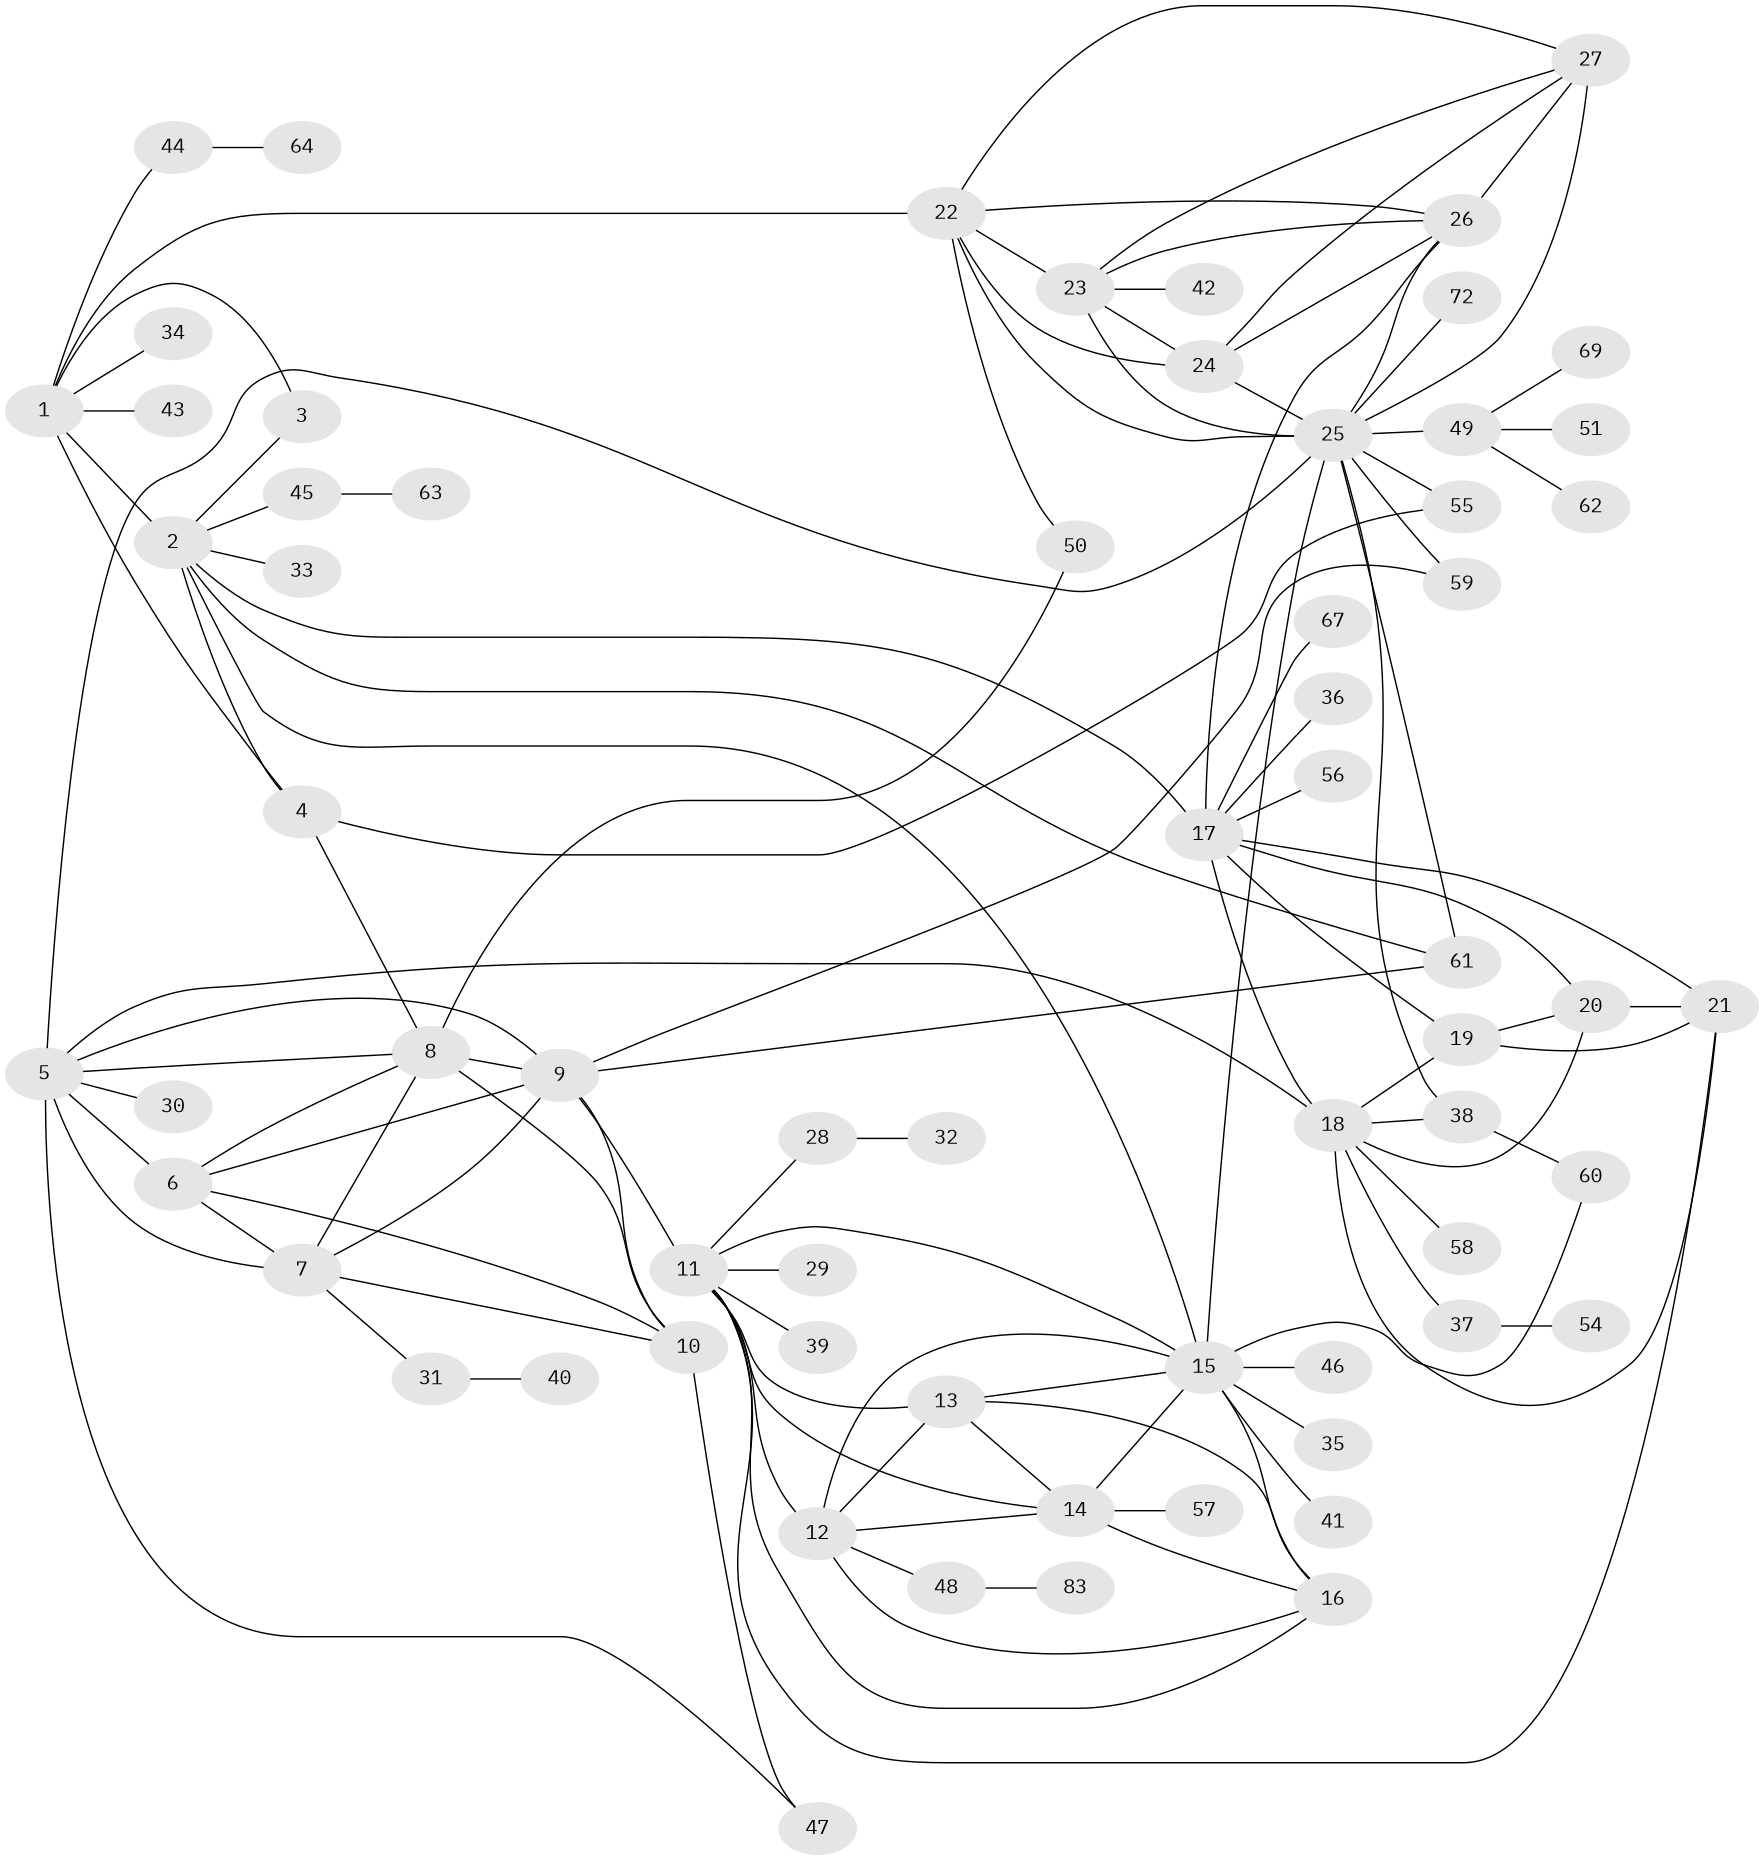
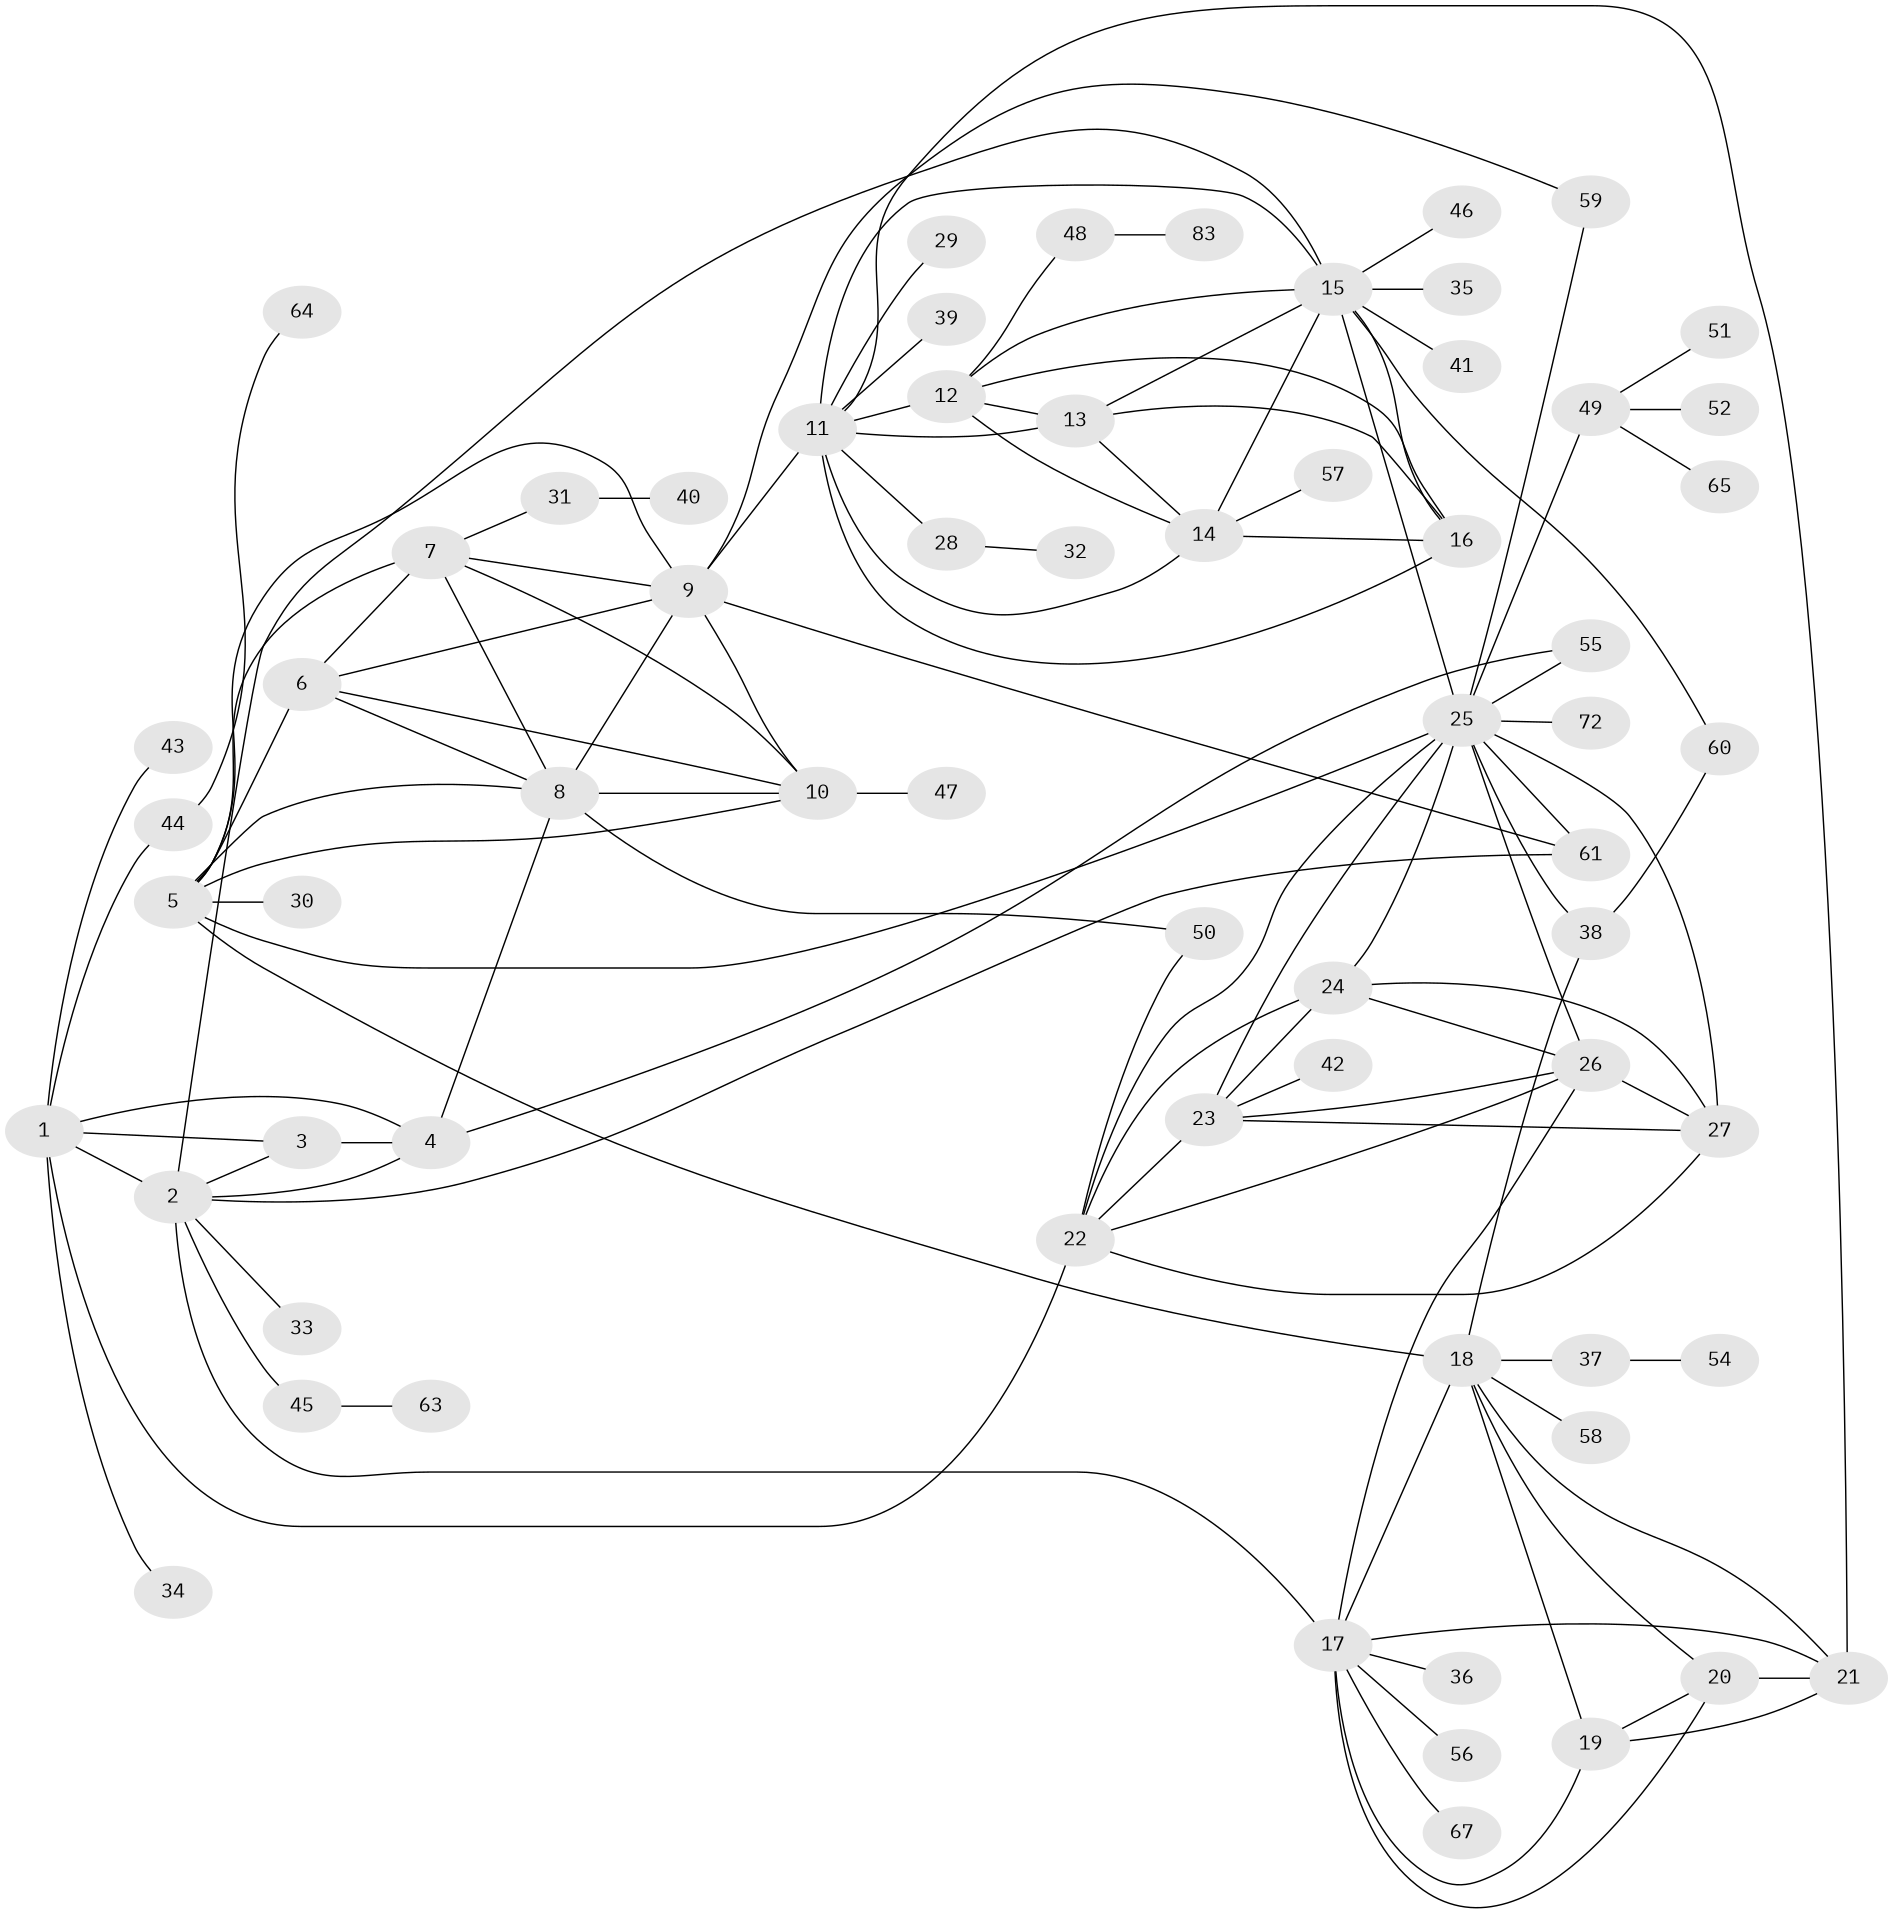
(1591, 352) -> (1720, 487)
(1591, 507) -> (1720, 410)
none -> (367, 1143)
(254, 1626) -> (491, 840)
